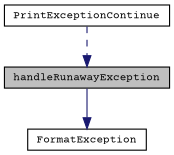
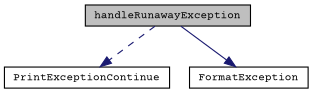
(87, 41) -> (132, 43)
